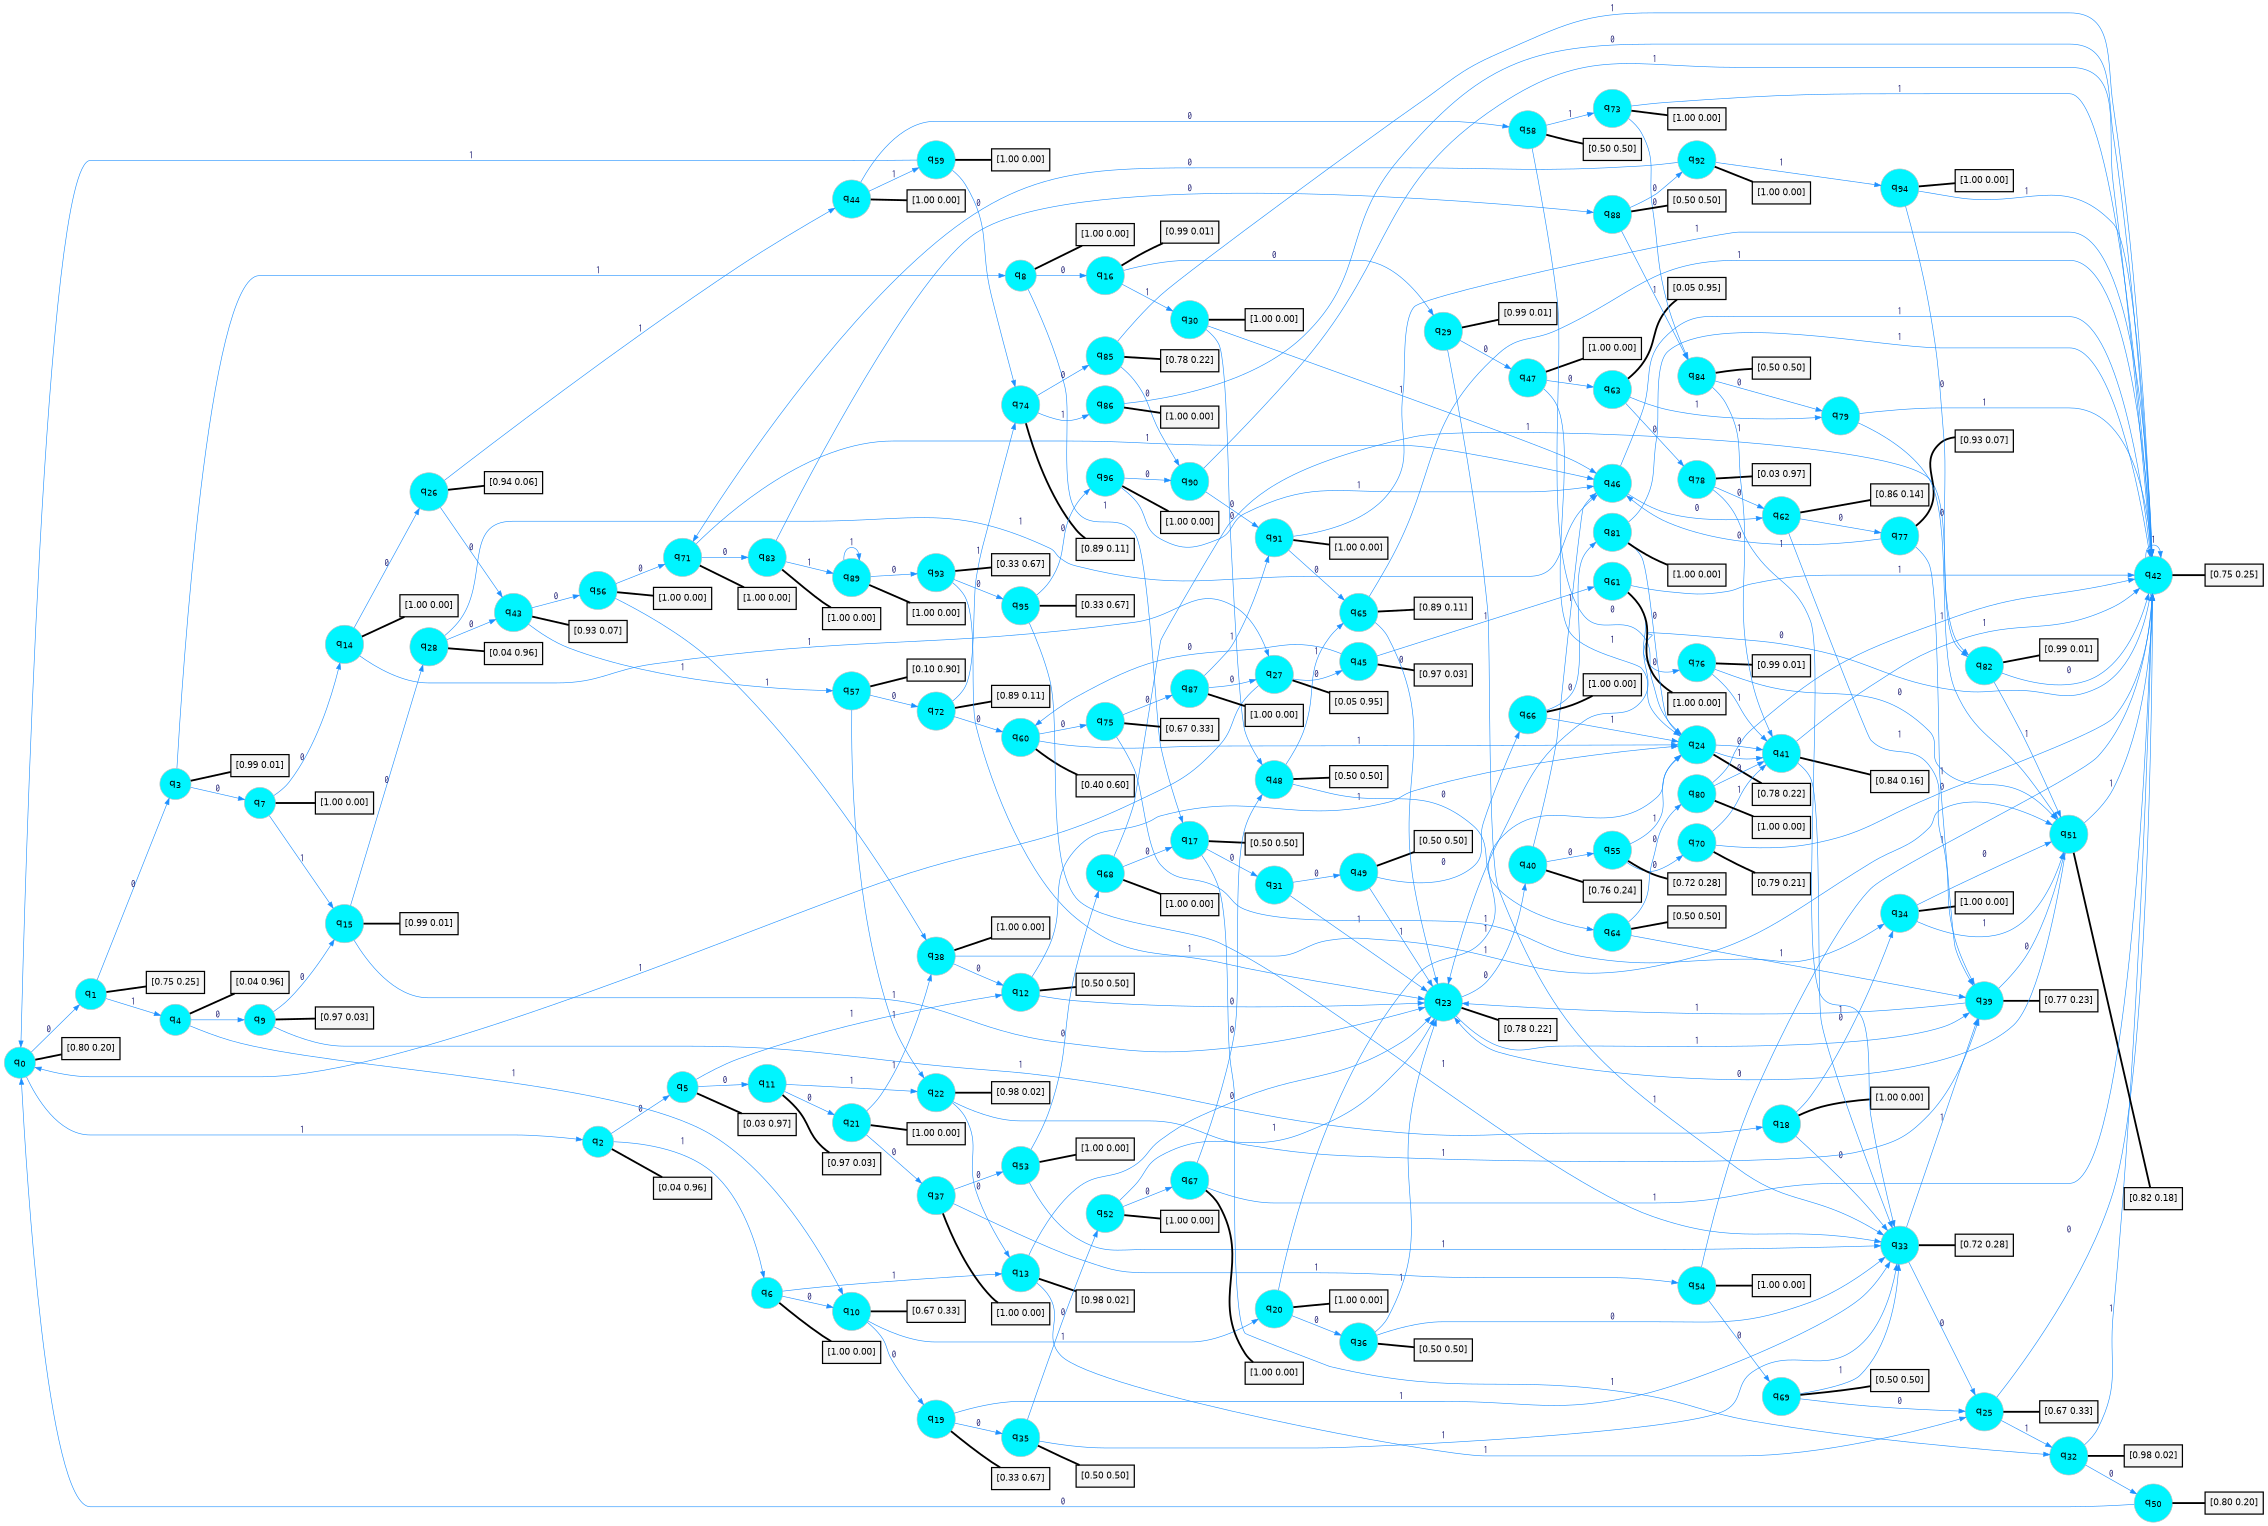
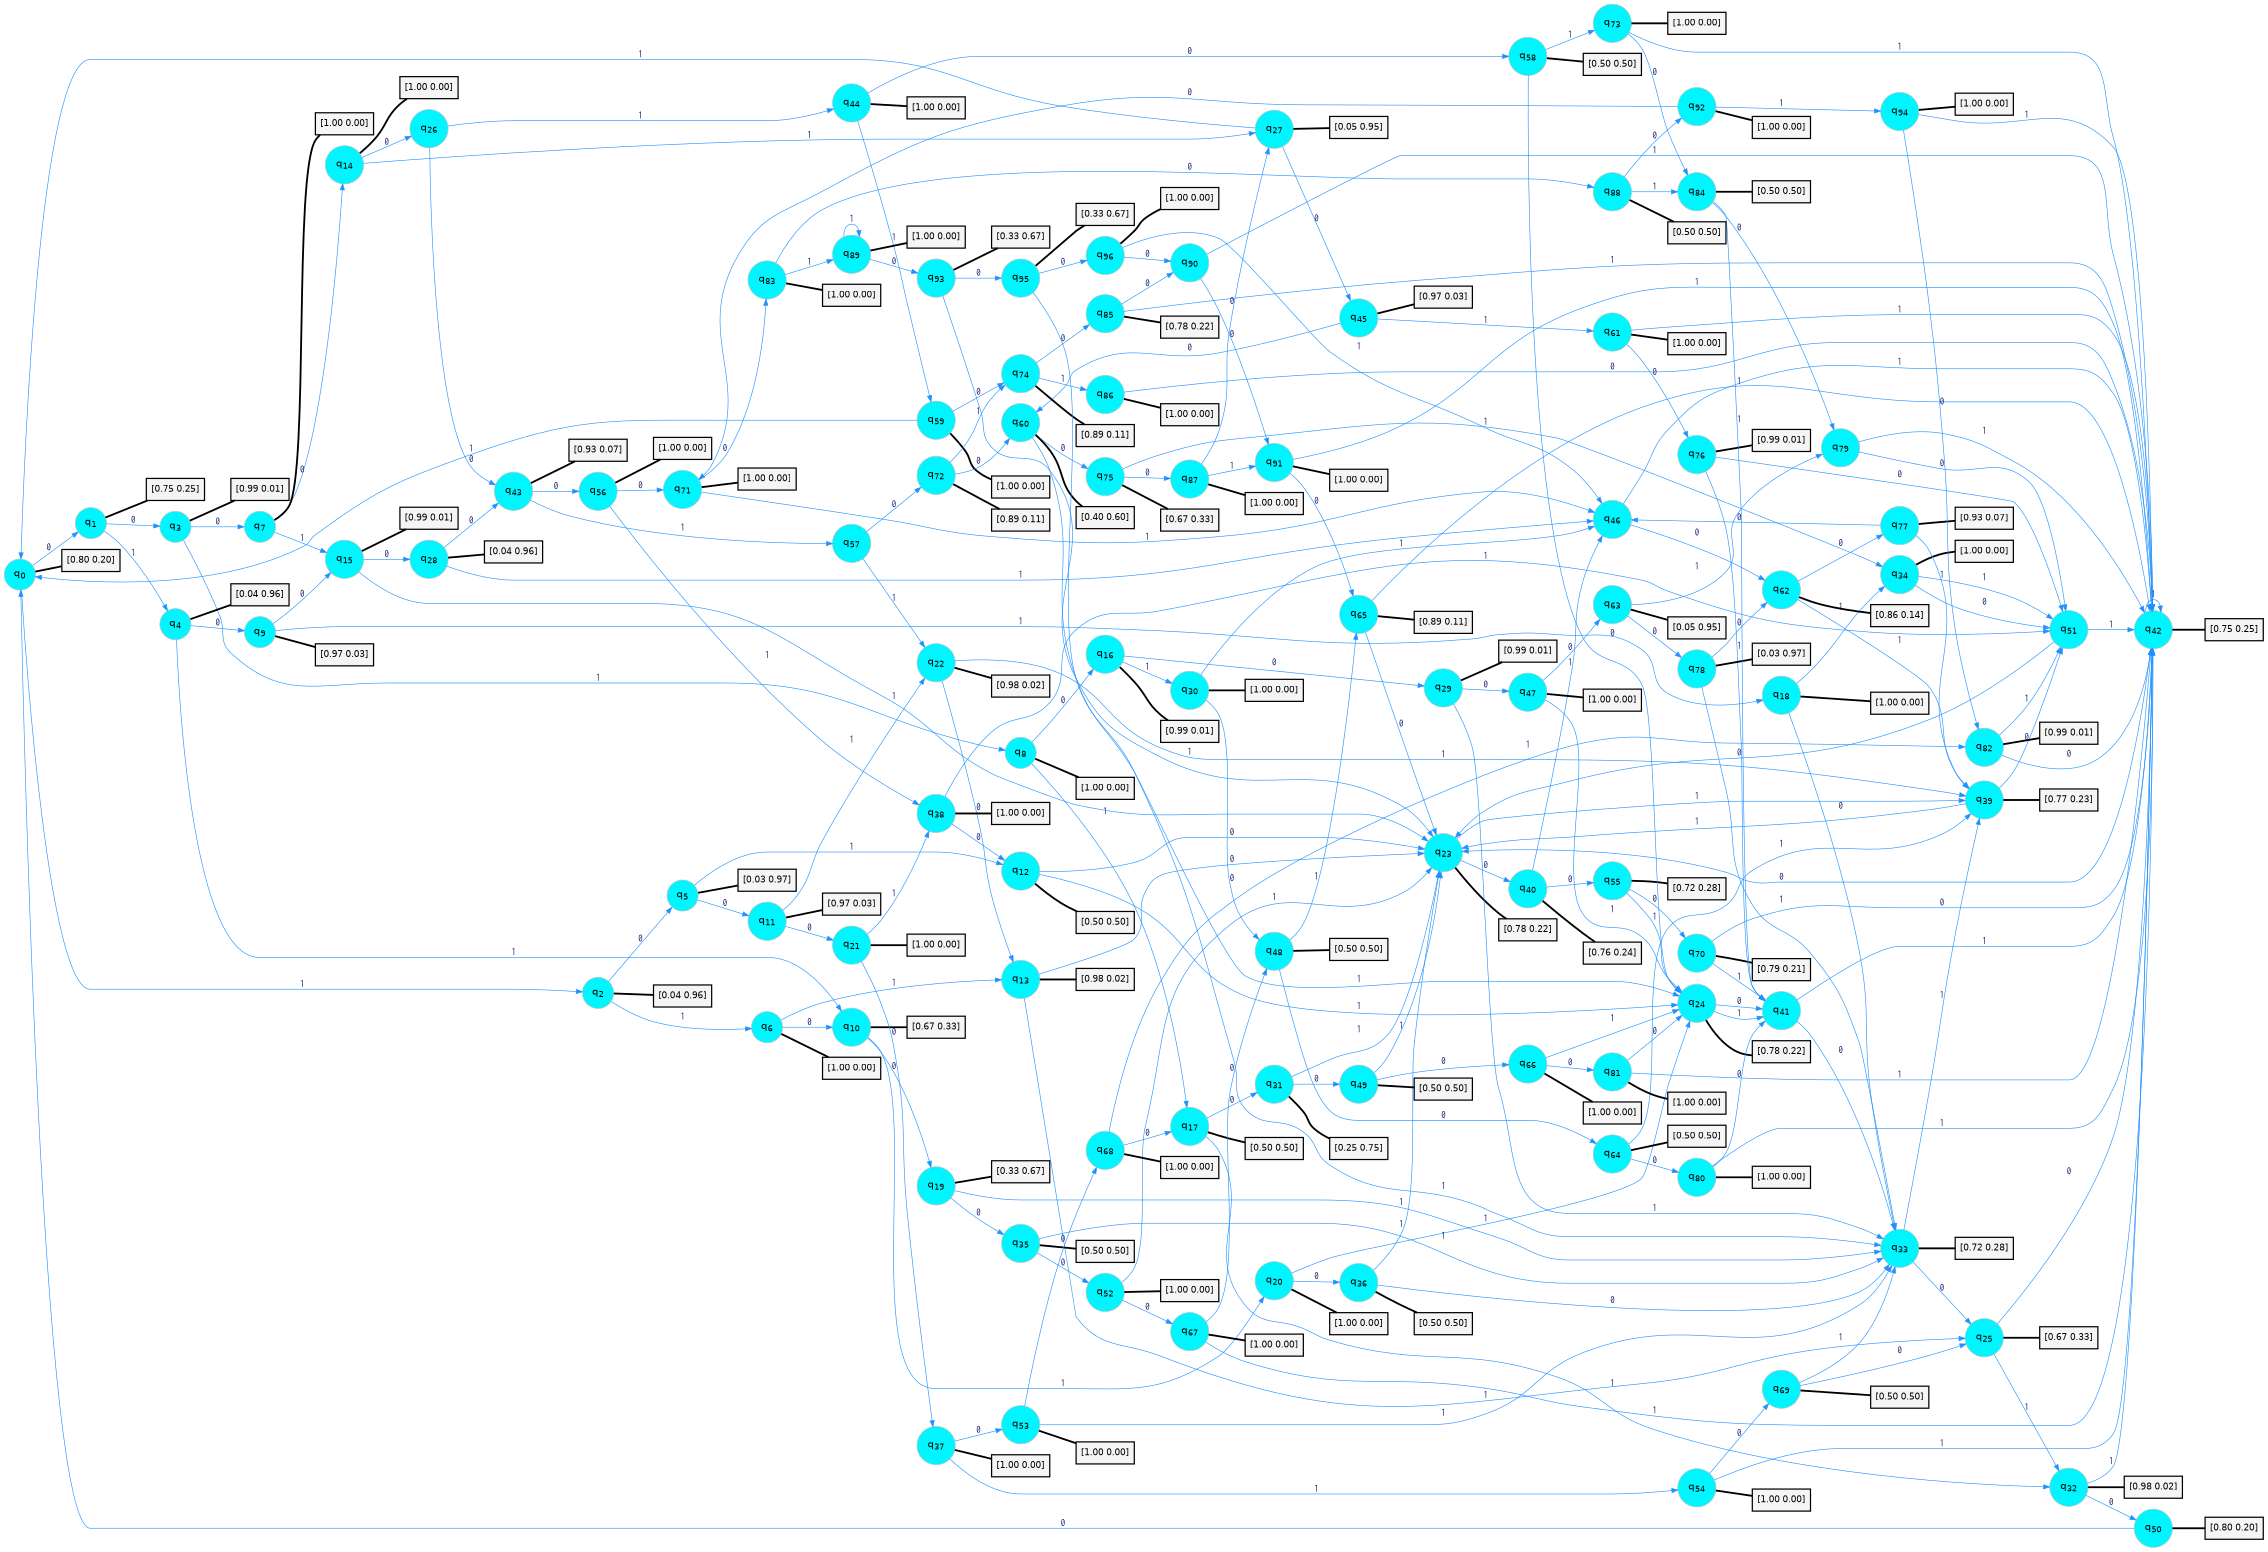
(514, 483) -> none
(936, 670) -> none
(1900, 782) -> none
none -> (1359, 1148)
(2153, 1199) -> none
